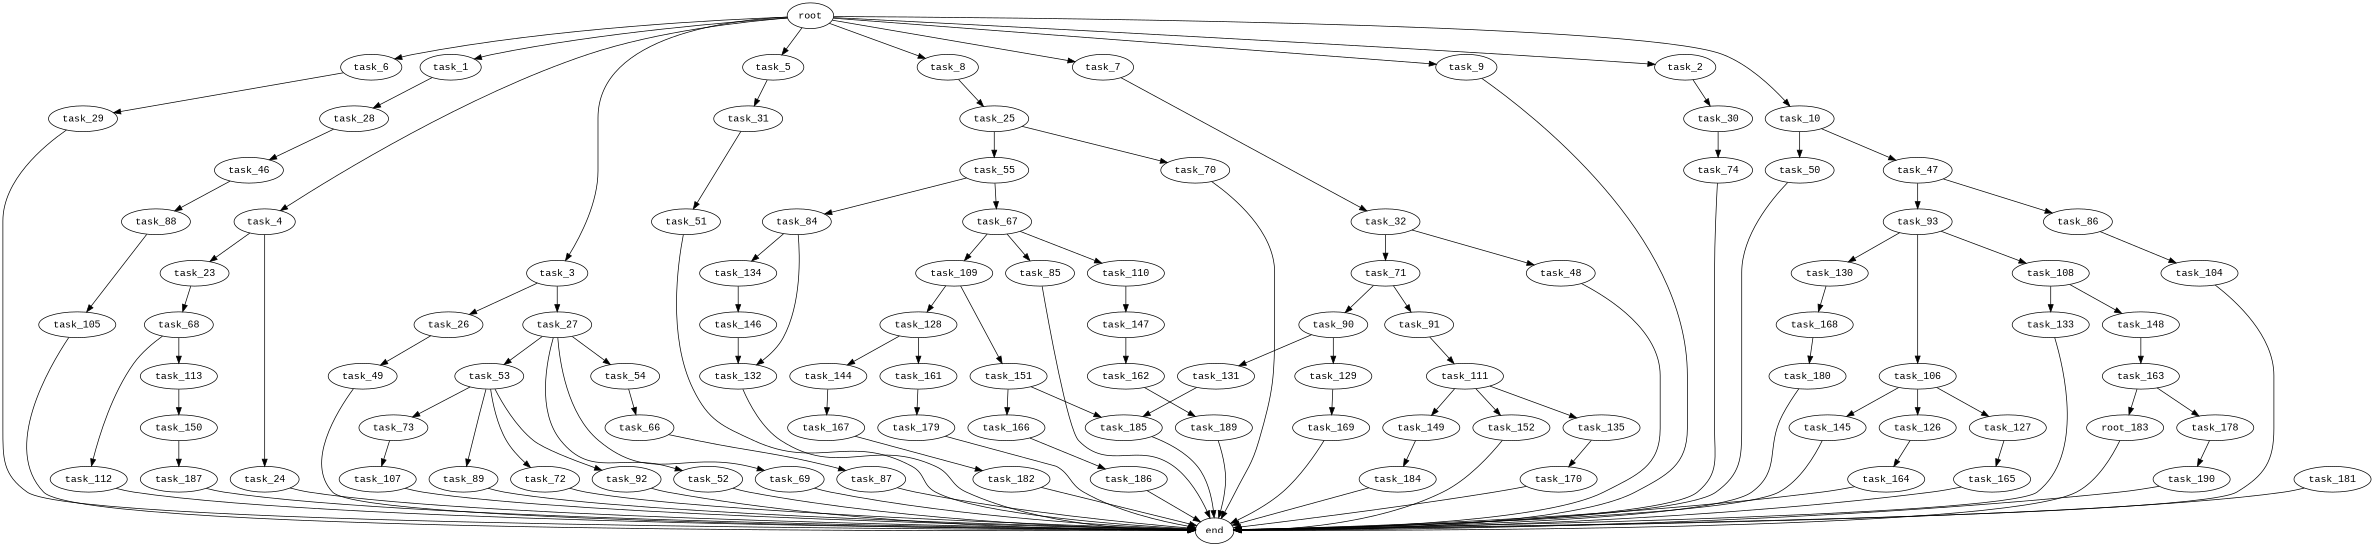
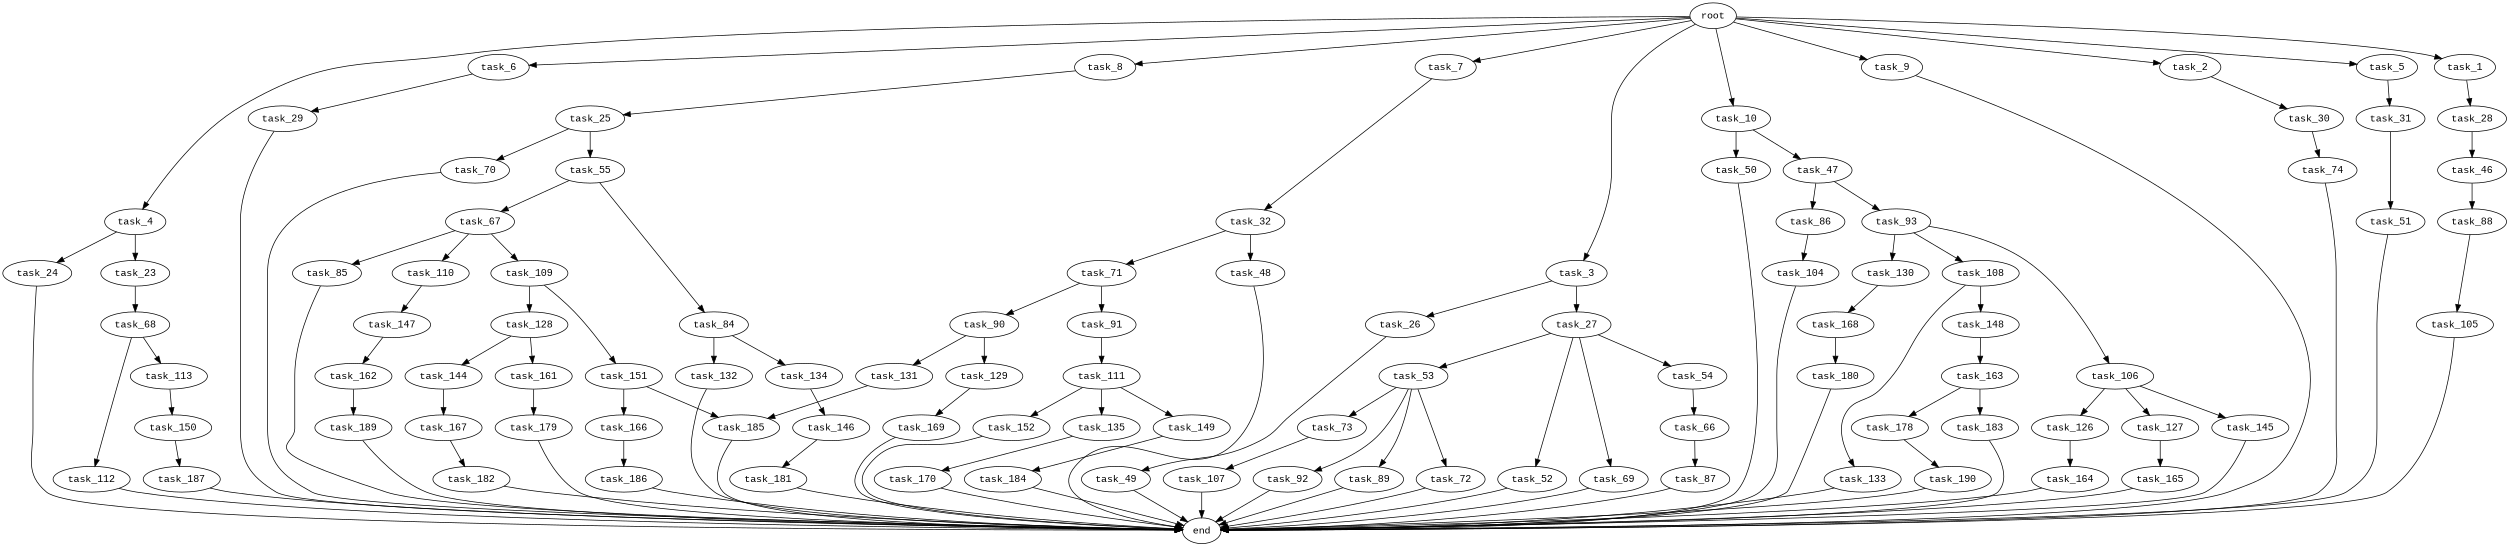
(738, 347) -> (803, 451)
(2125, 428) -> (1980, 428)
